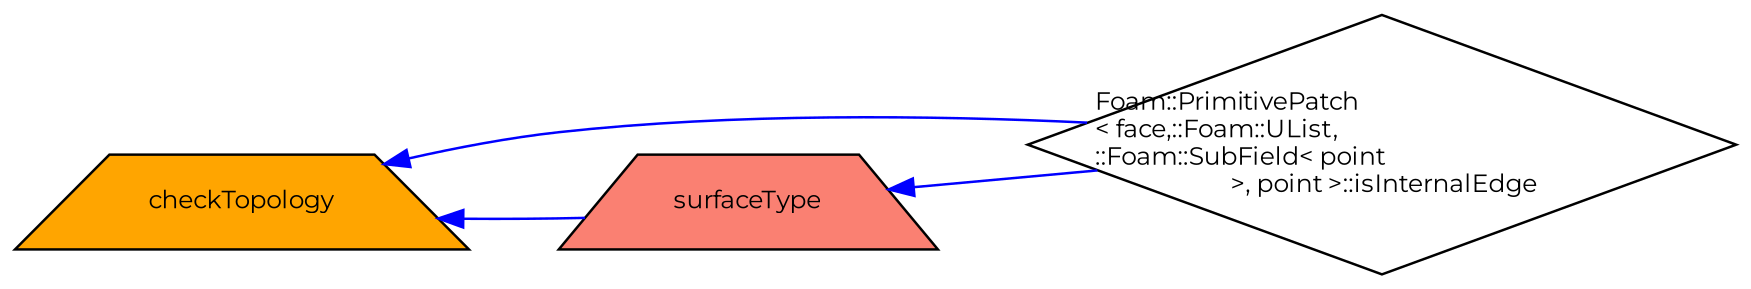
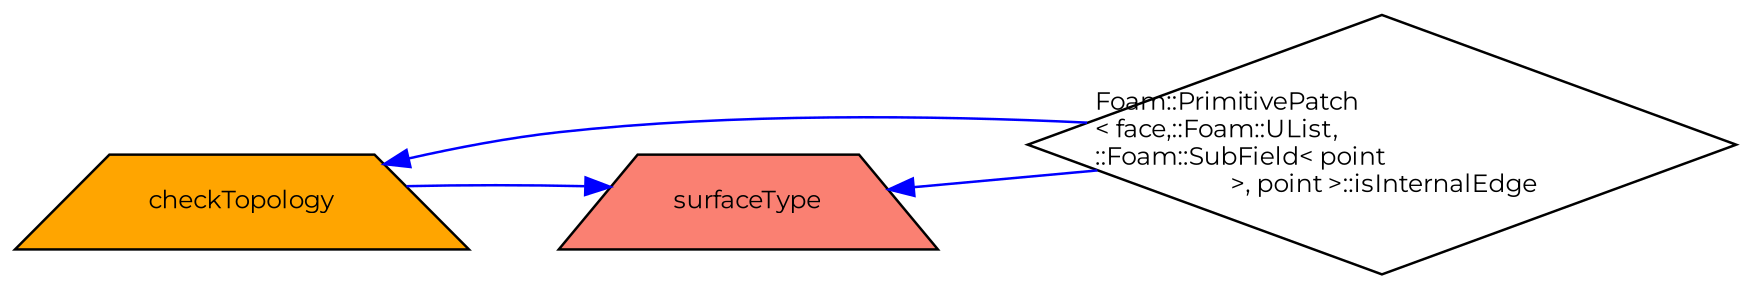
(524, 219) -> (496, 185)
